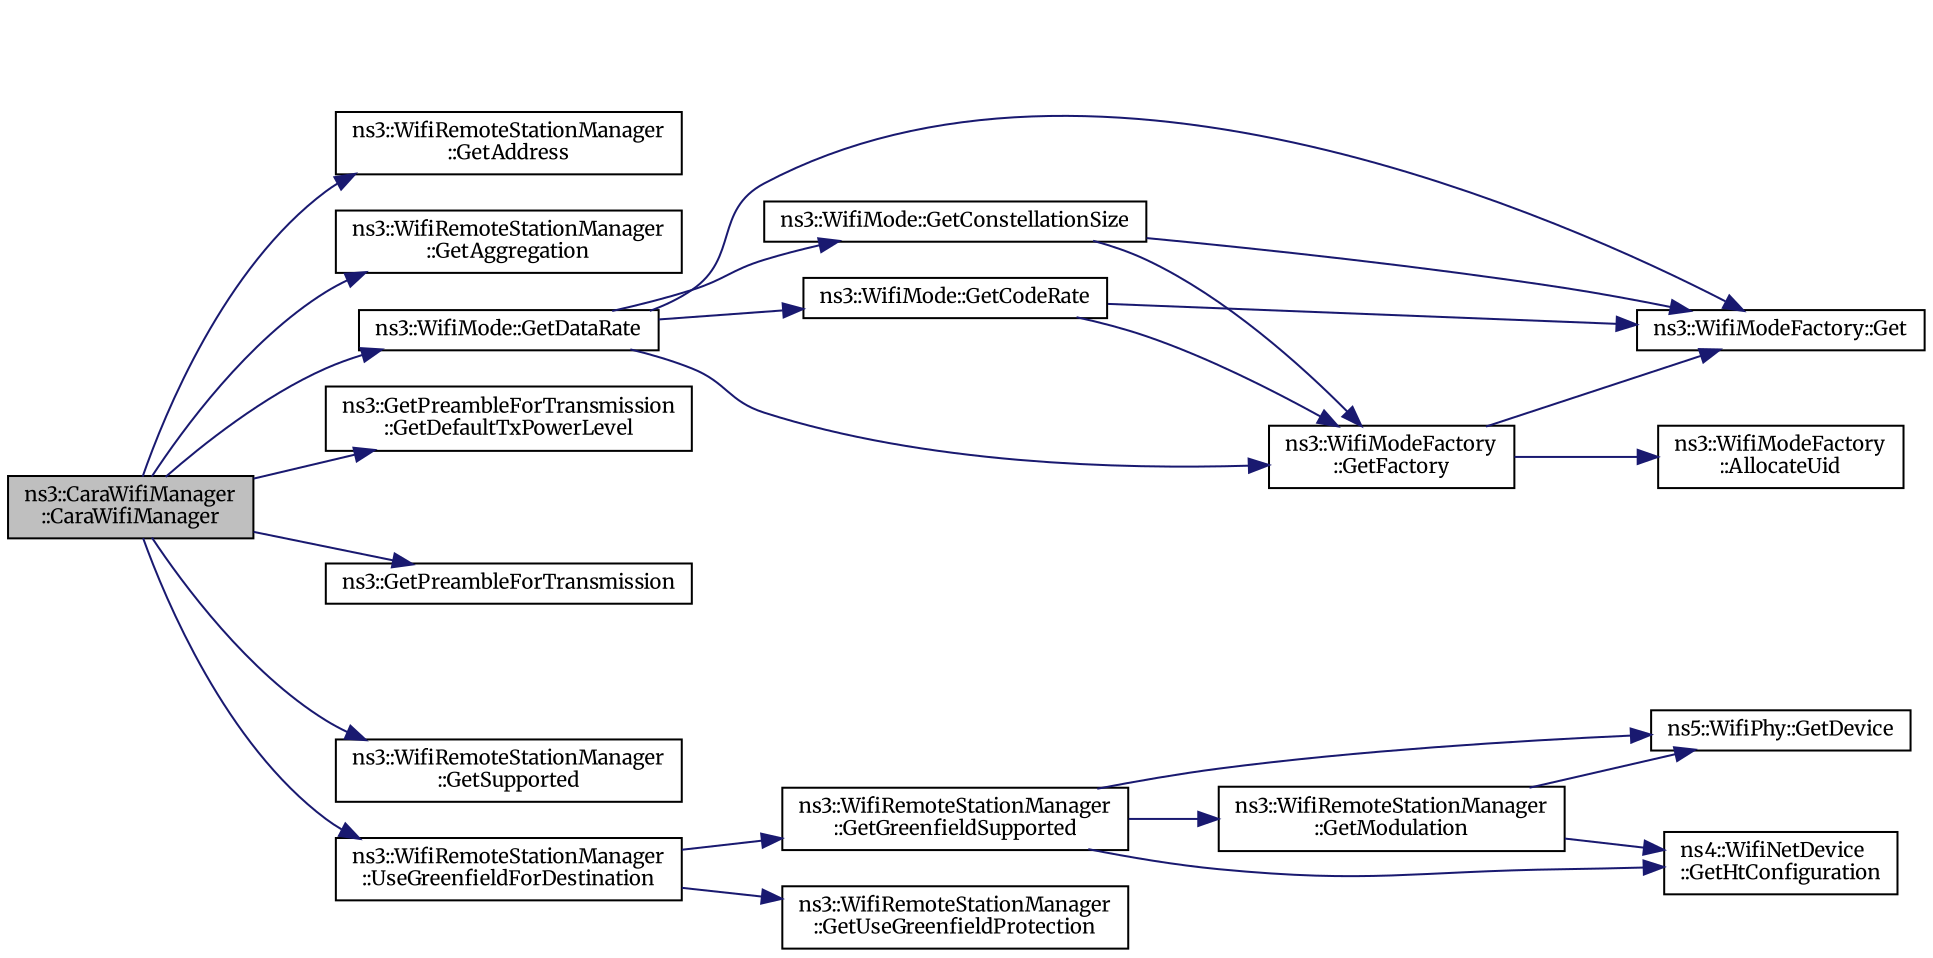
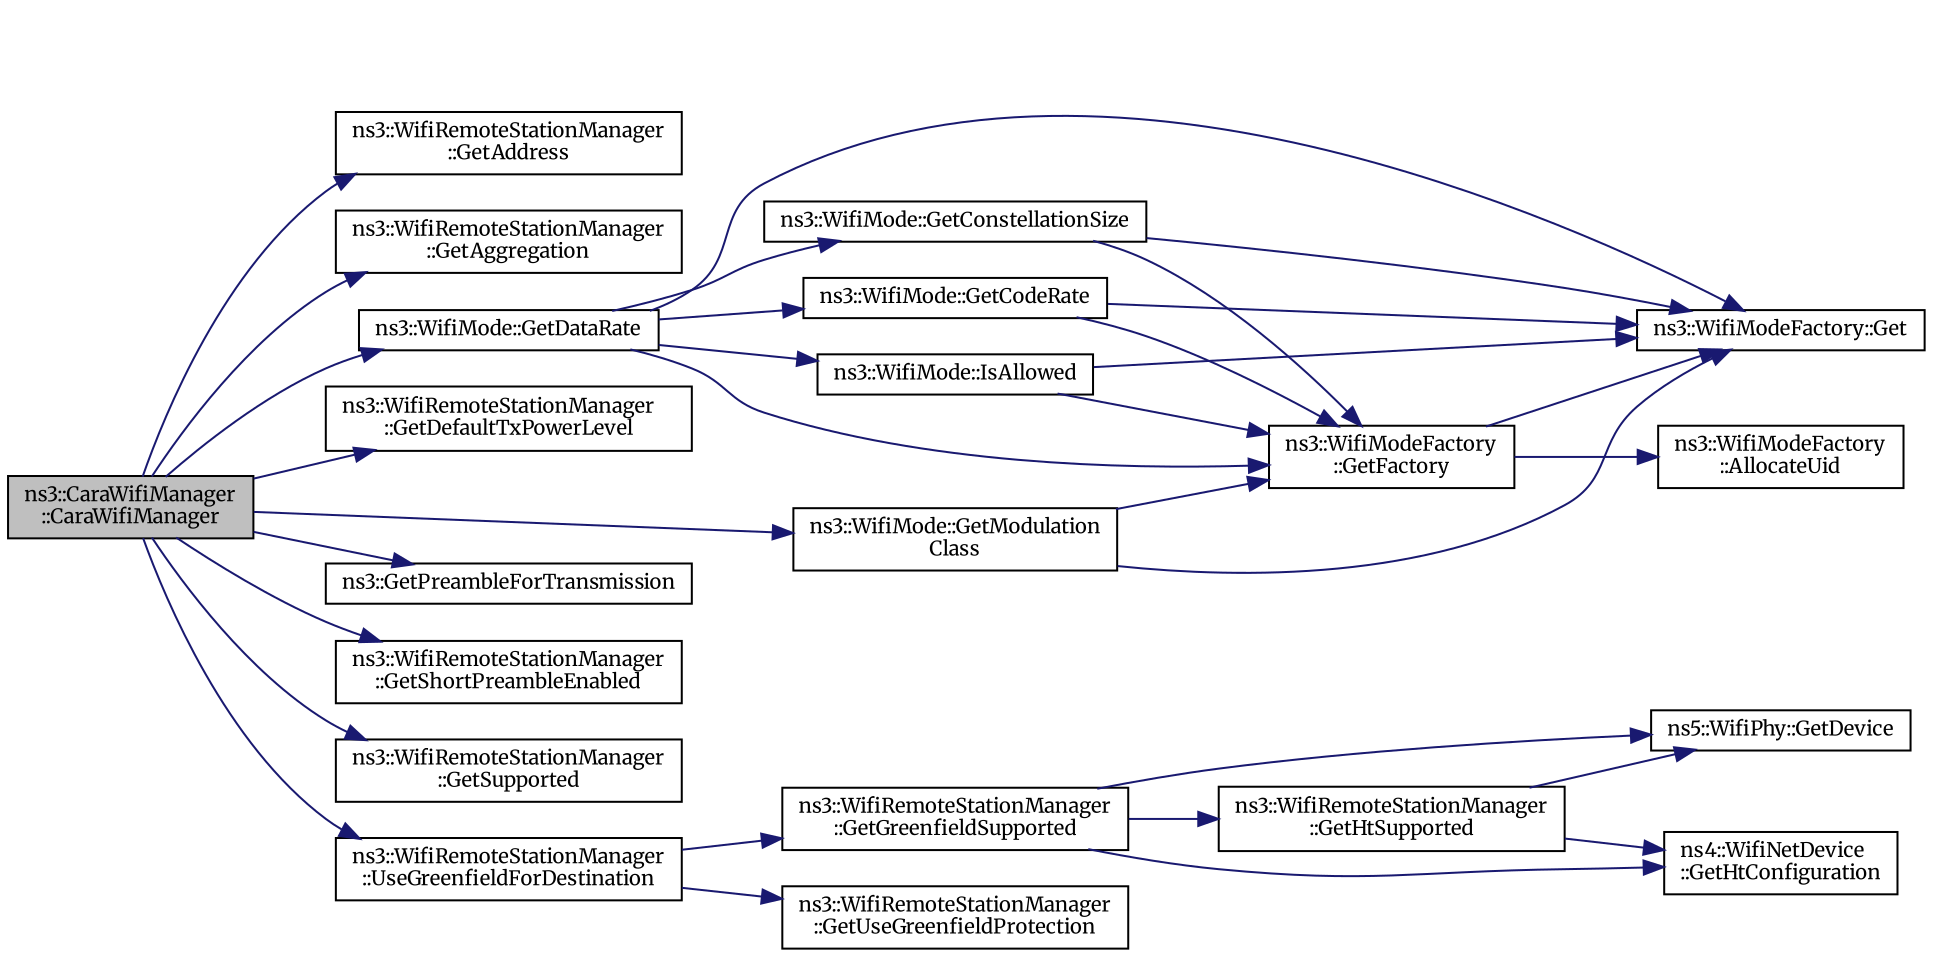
none -> (955, 374)
(509, 419) -> (509, 419)
none -> (955, 539)
none -> (509, 672)
(1392, 819) -> (1392, 819)
